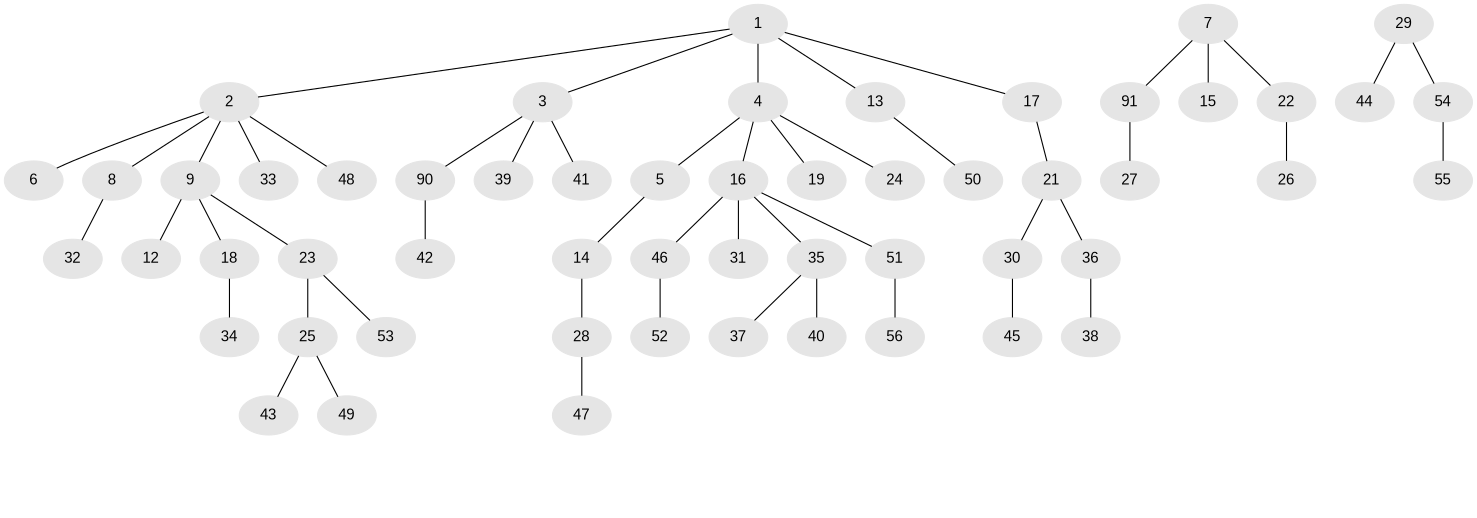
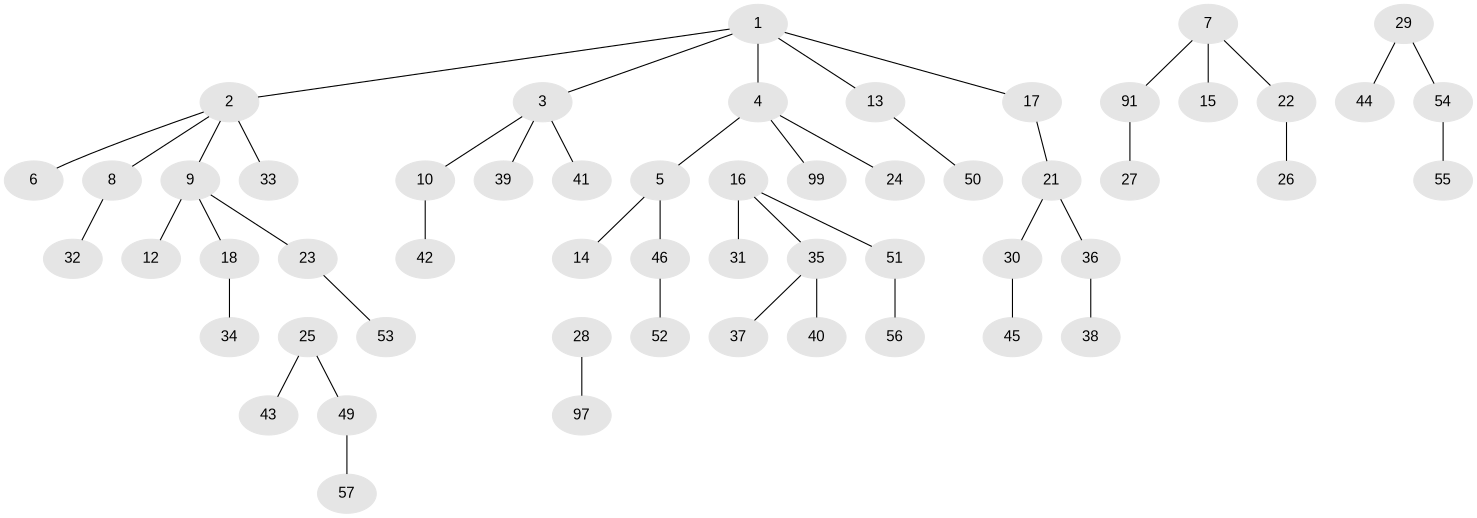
(748, 141) -> none
(347, 181) -> none
(425, 181) -> (425, 181)
(817, 181) -> (817, 181)
(699, 220) -> (660, 220)
(308, 298) -> none
(582, 298) -> none
(582, 415) -> (582, 415)
none -> (347, 494)
